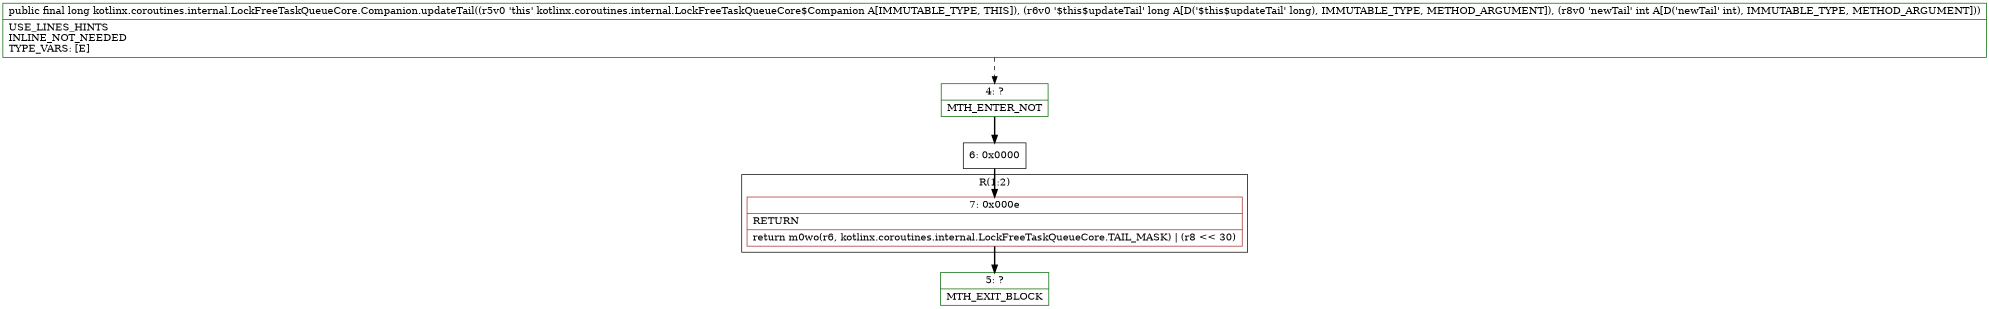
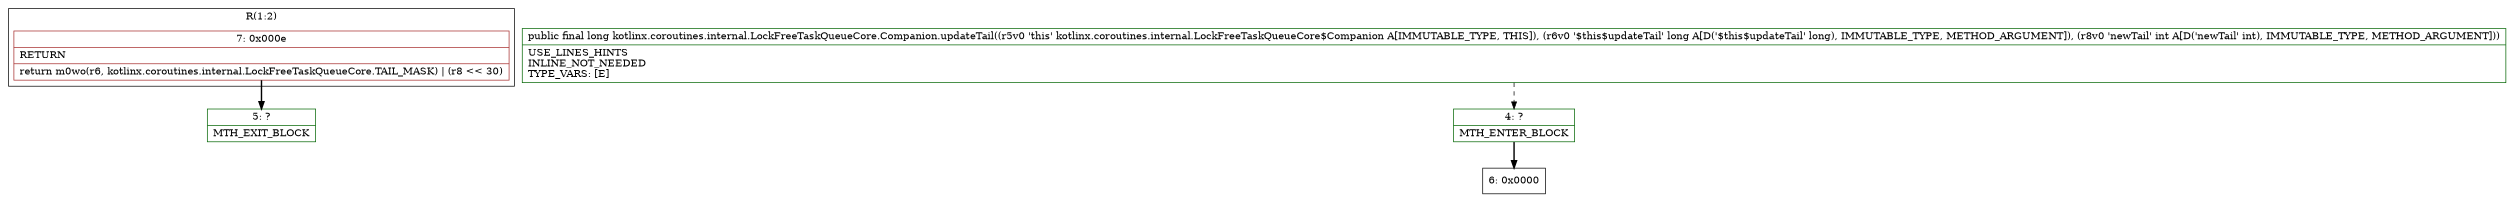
(995, 108) -> (1514, 133)
(995, 179) -> none
